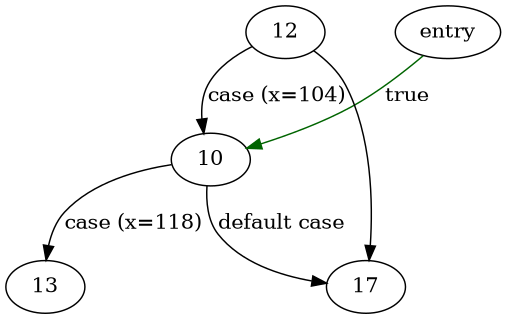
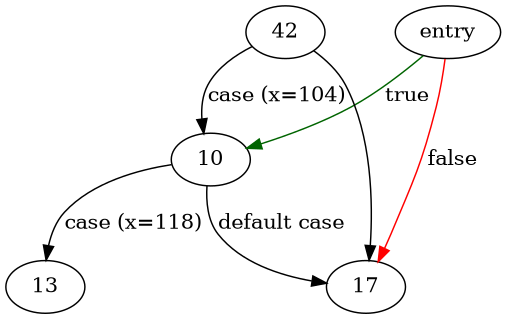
(285, 32) -> (285, 32)
none -> (422, 156)
